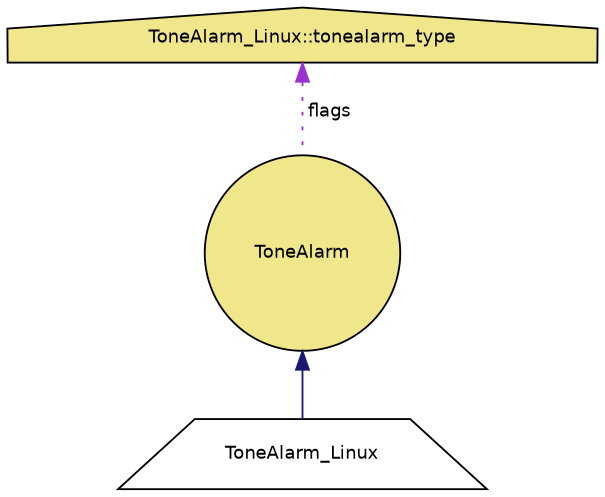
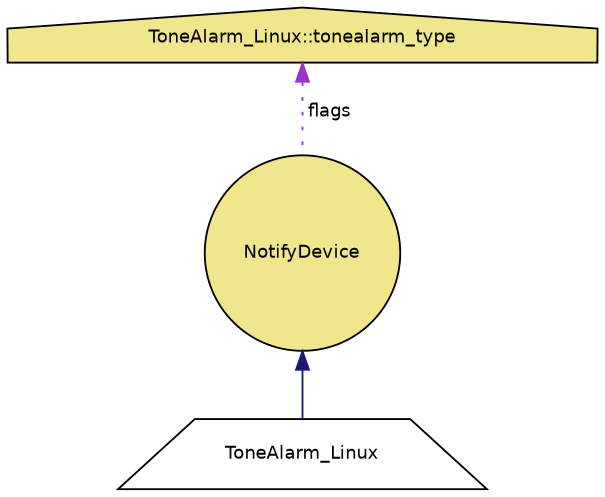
(302, 253) -> (302, 253)
